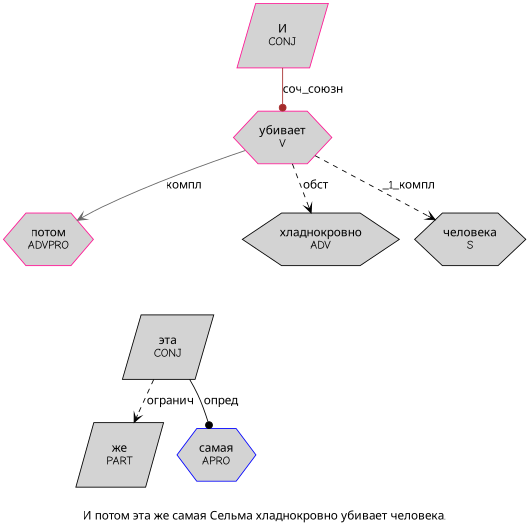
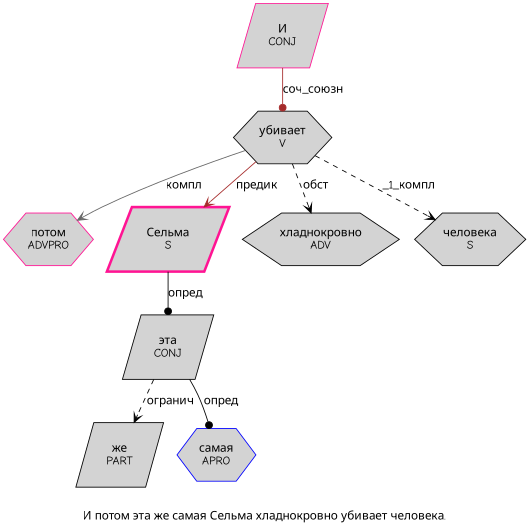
(283, 137) -> (283, 137)
none -> (168, 239)
